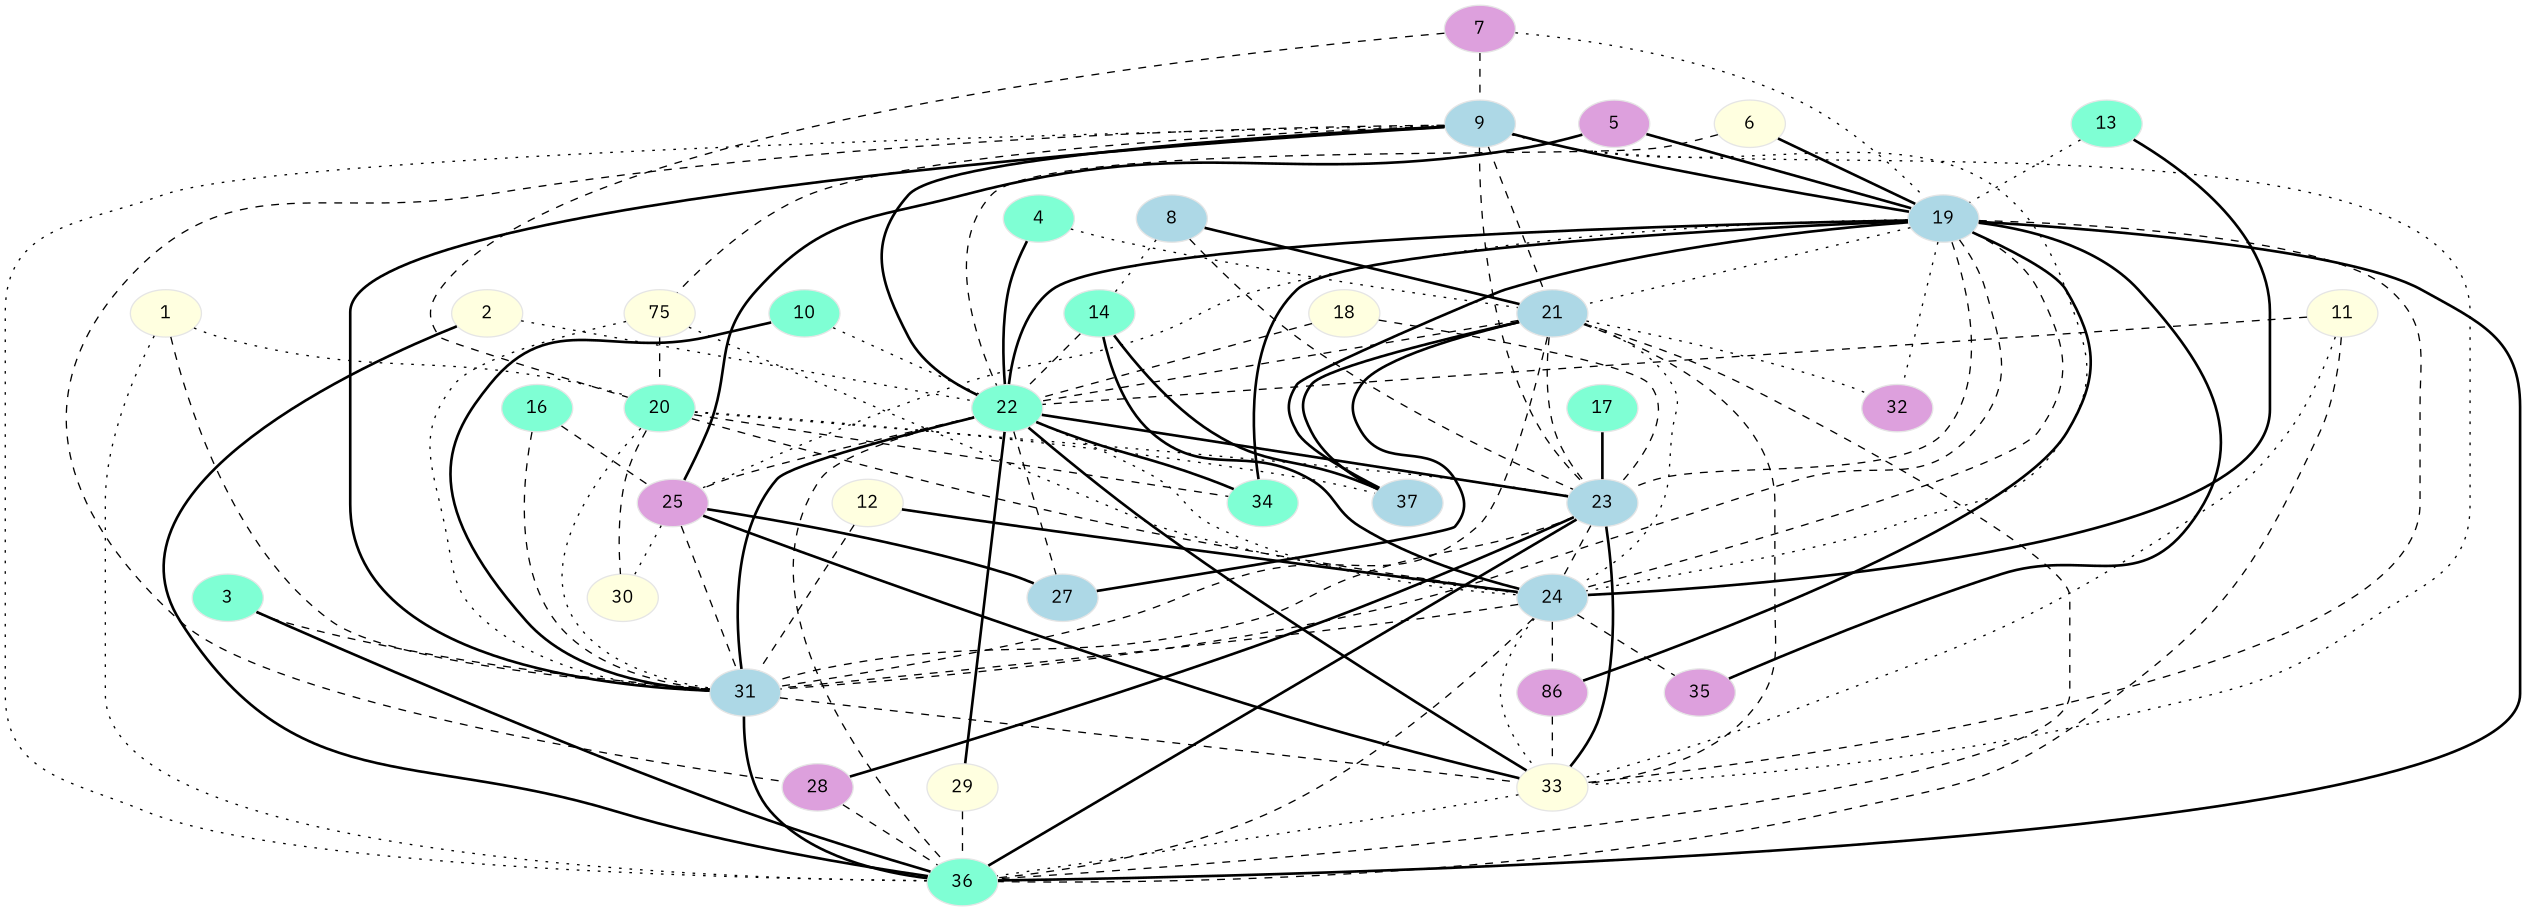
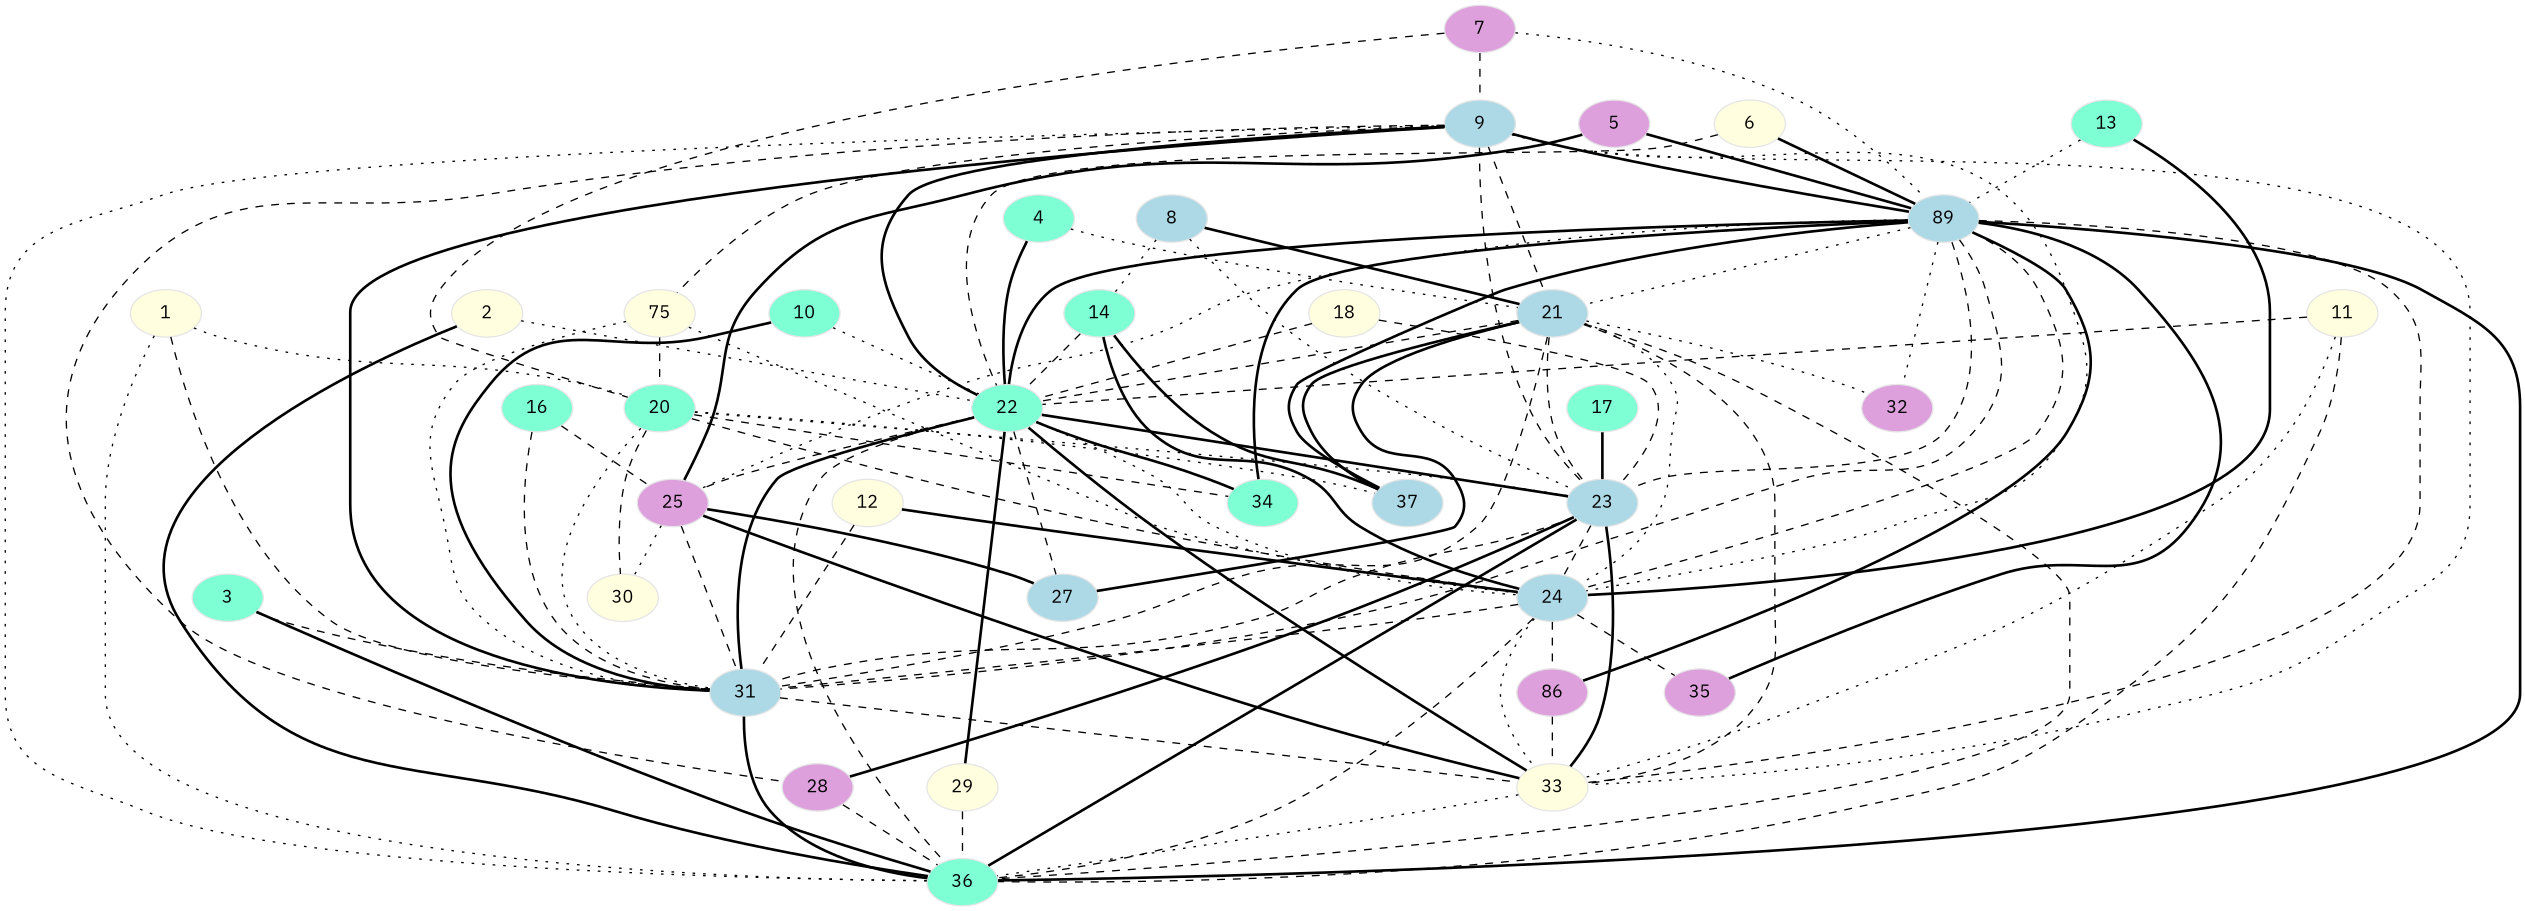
(1943, 219) -> (1943, 219)
(1378, 390) -> (1378, 390)
